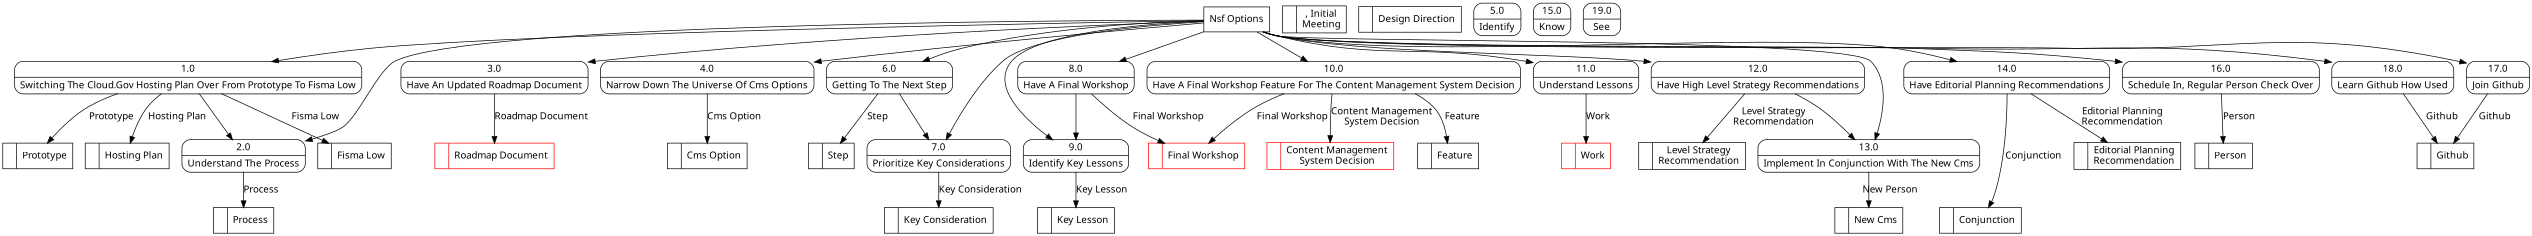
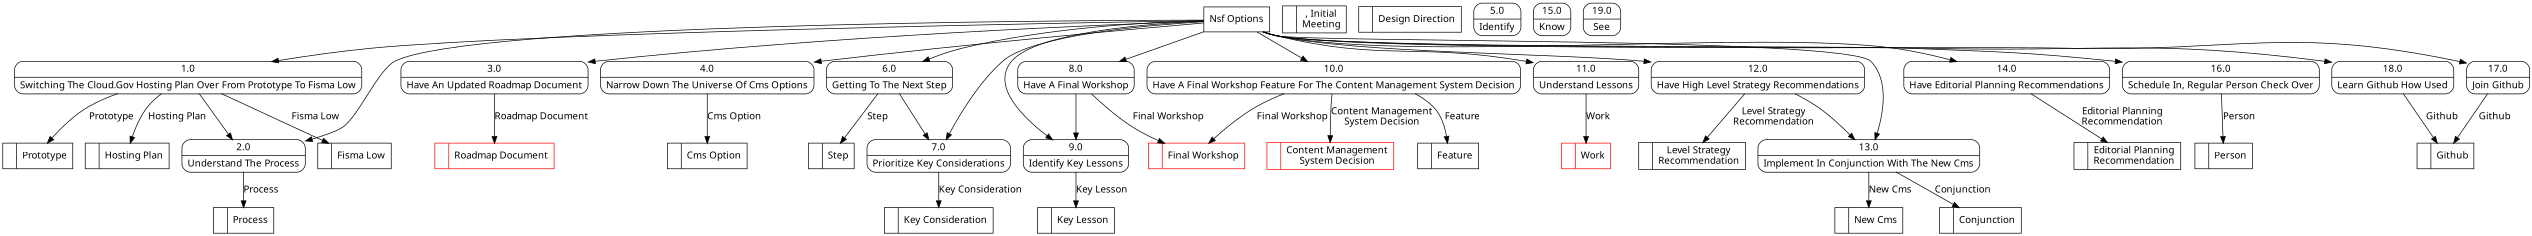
(2004, 148) -> (1925, 188)
(1890, 190) -> (1890, 190)
